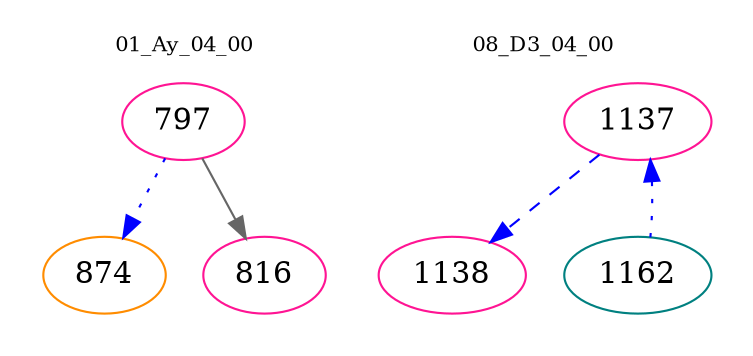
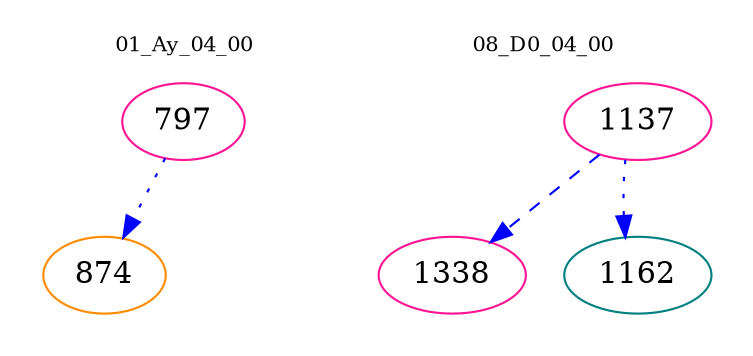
(544, 46) -> (544, 46)
(652, 209) -> (624, 188)
(265, 275) -> none
(452, 275) -> (452, 275)
